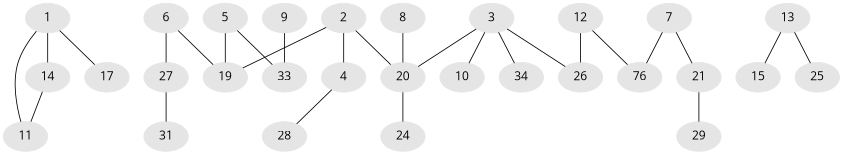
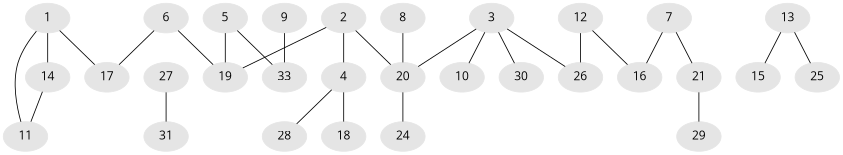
(166, 48) -> (137, 48)
(521, 77) -> (521, 77)
(640, 77) -> (640, 77)
none -> (344, 136)
